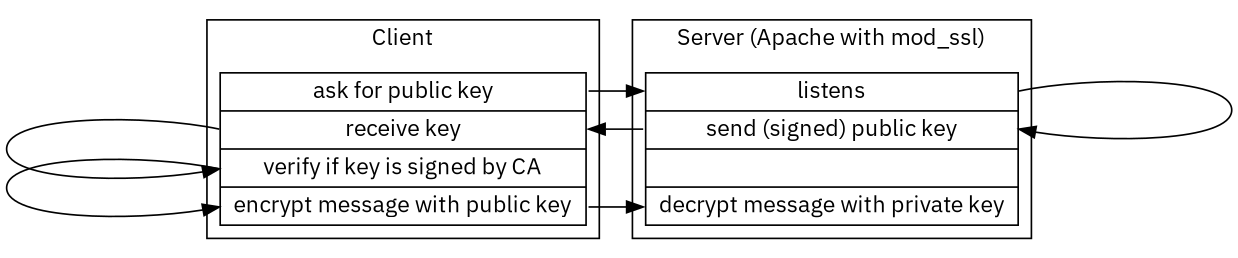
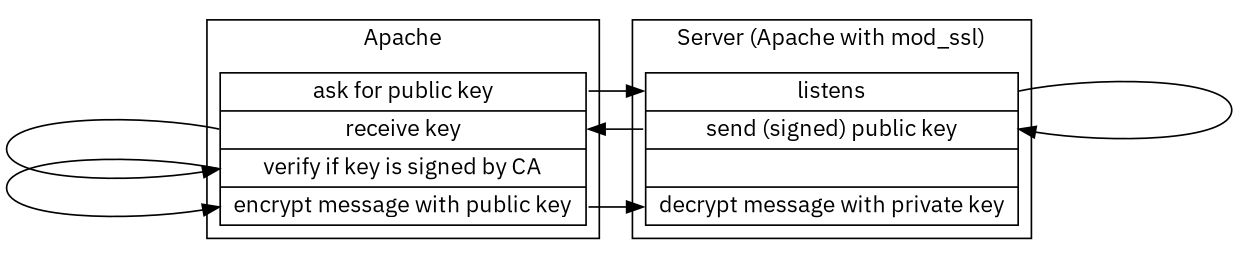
(403, 39) -> (403, 39)
